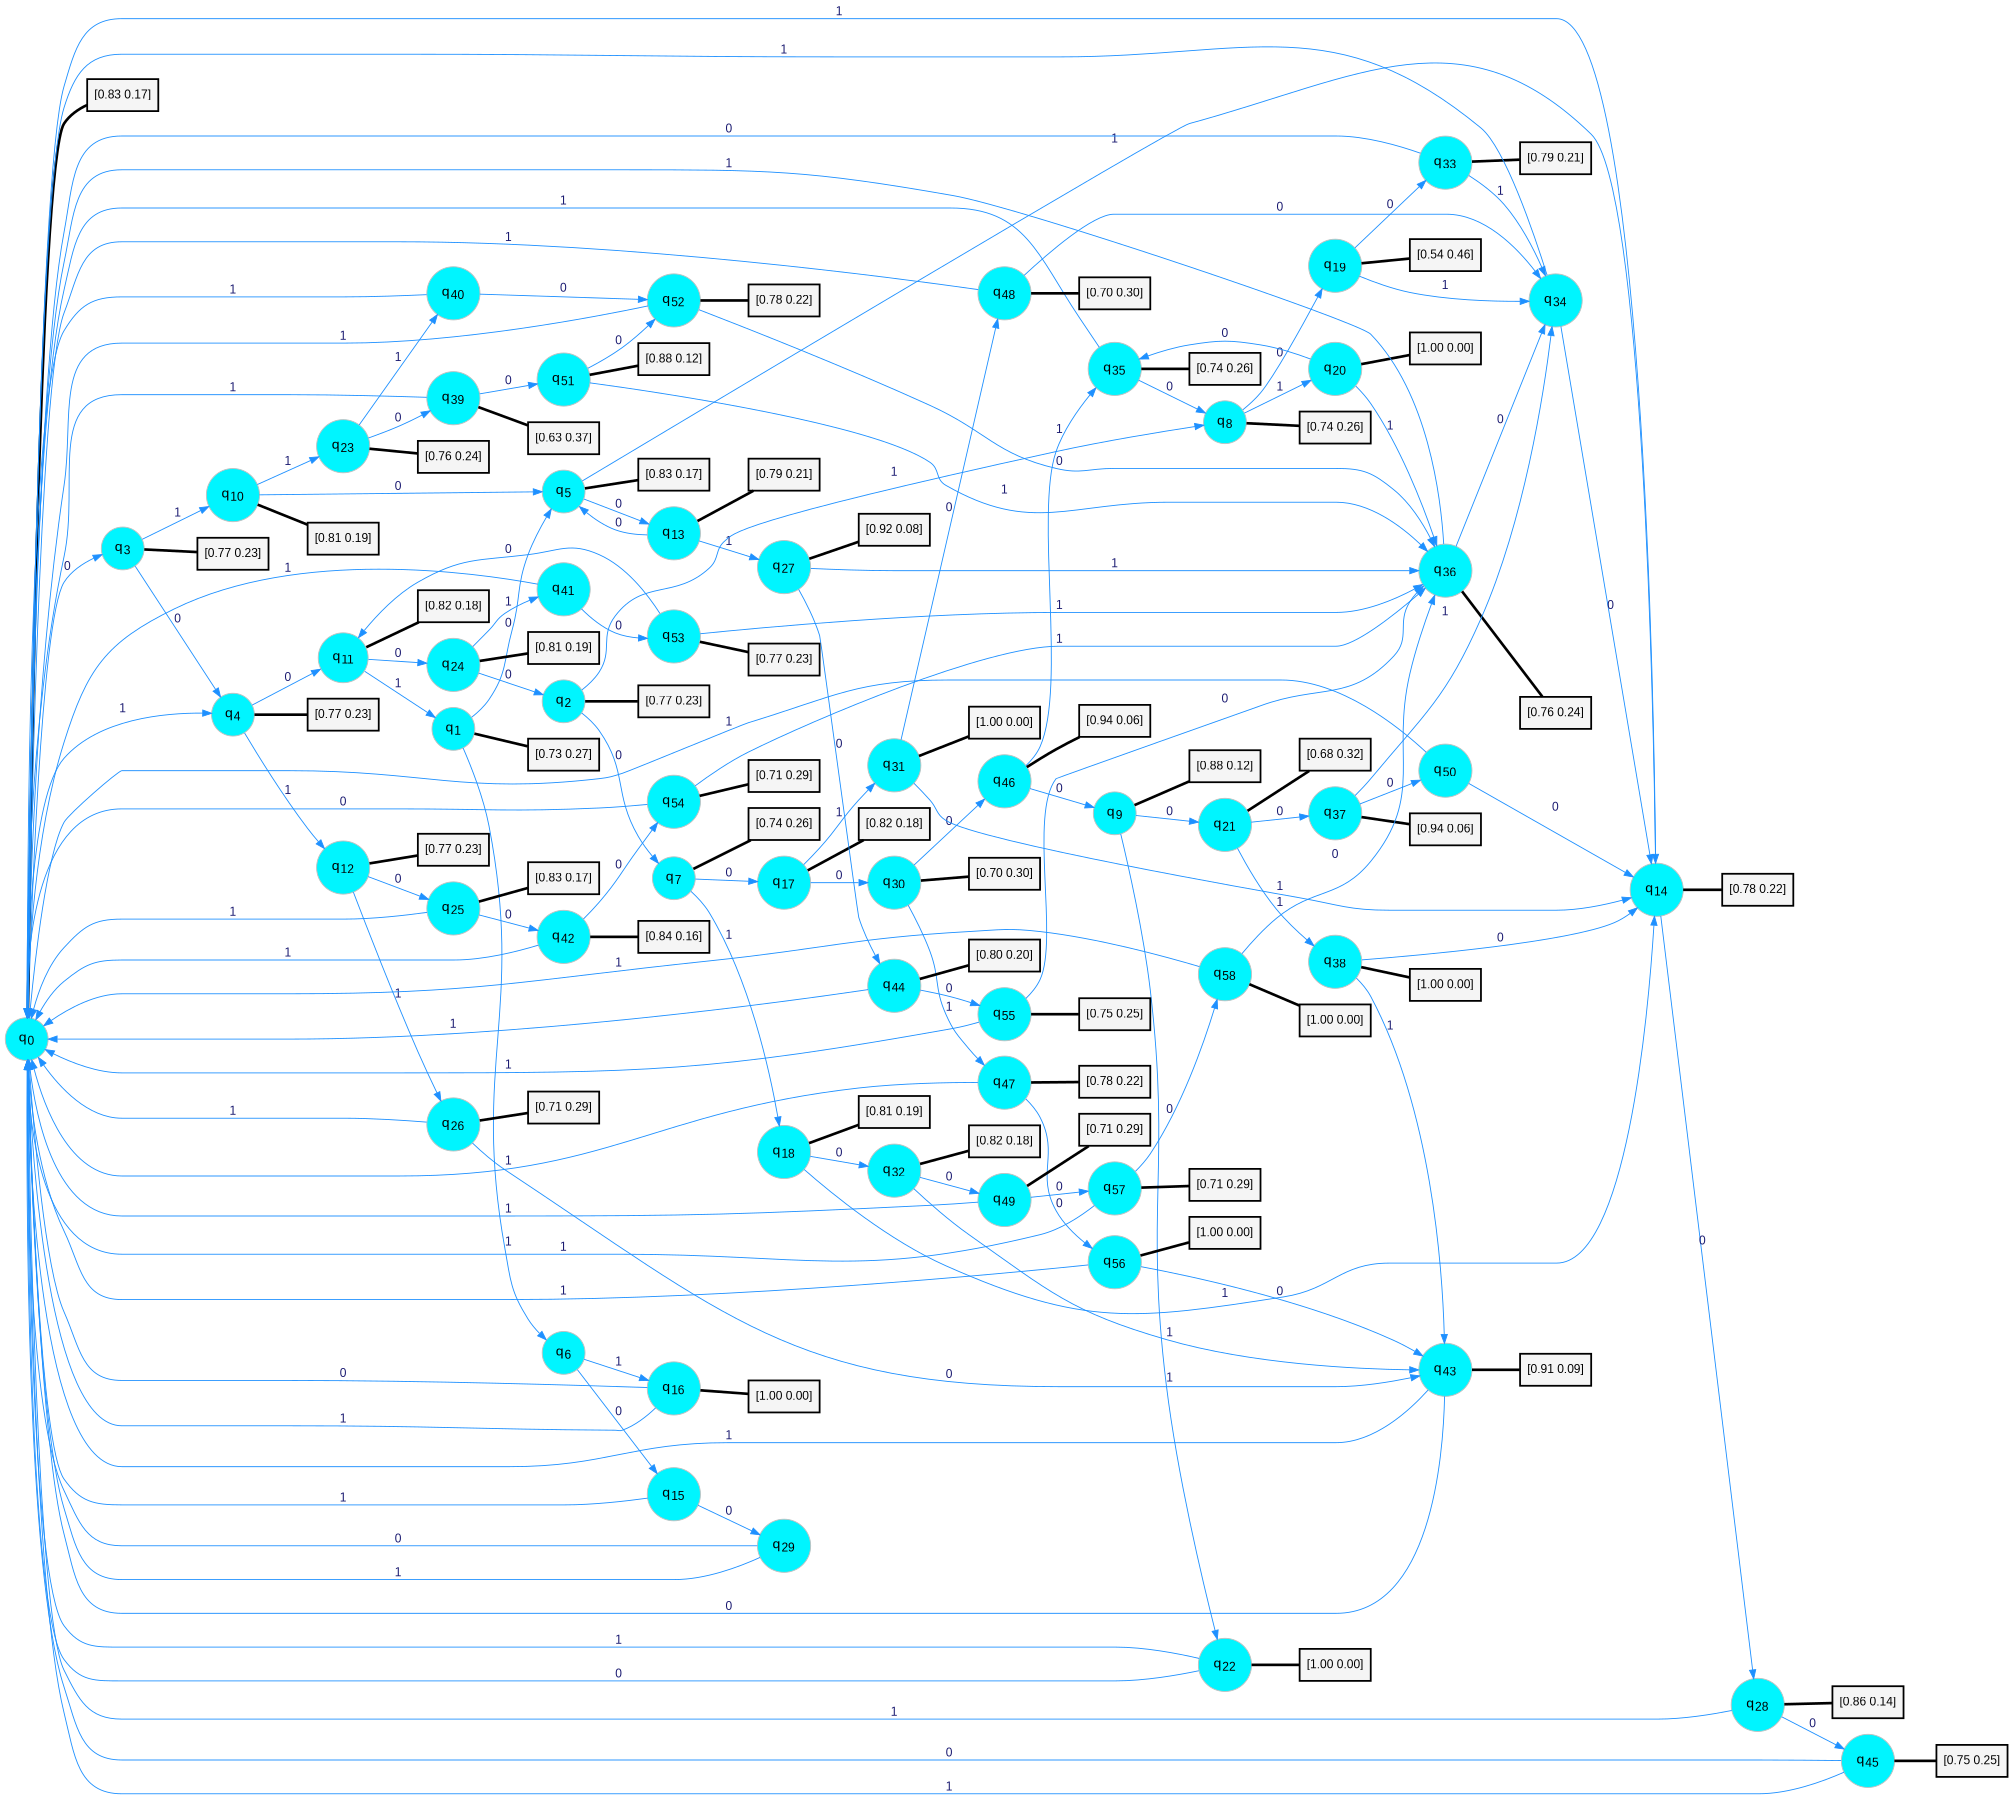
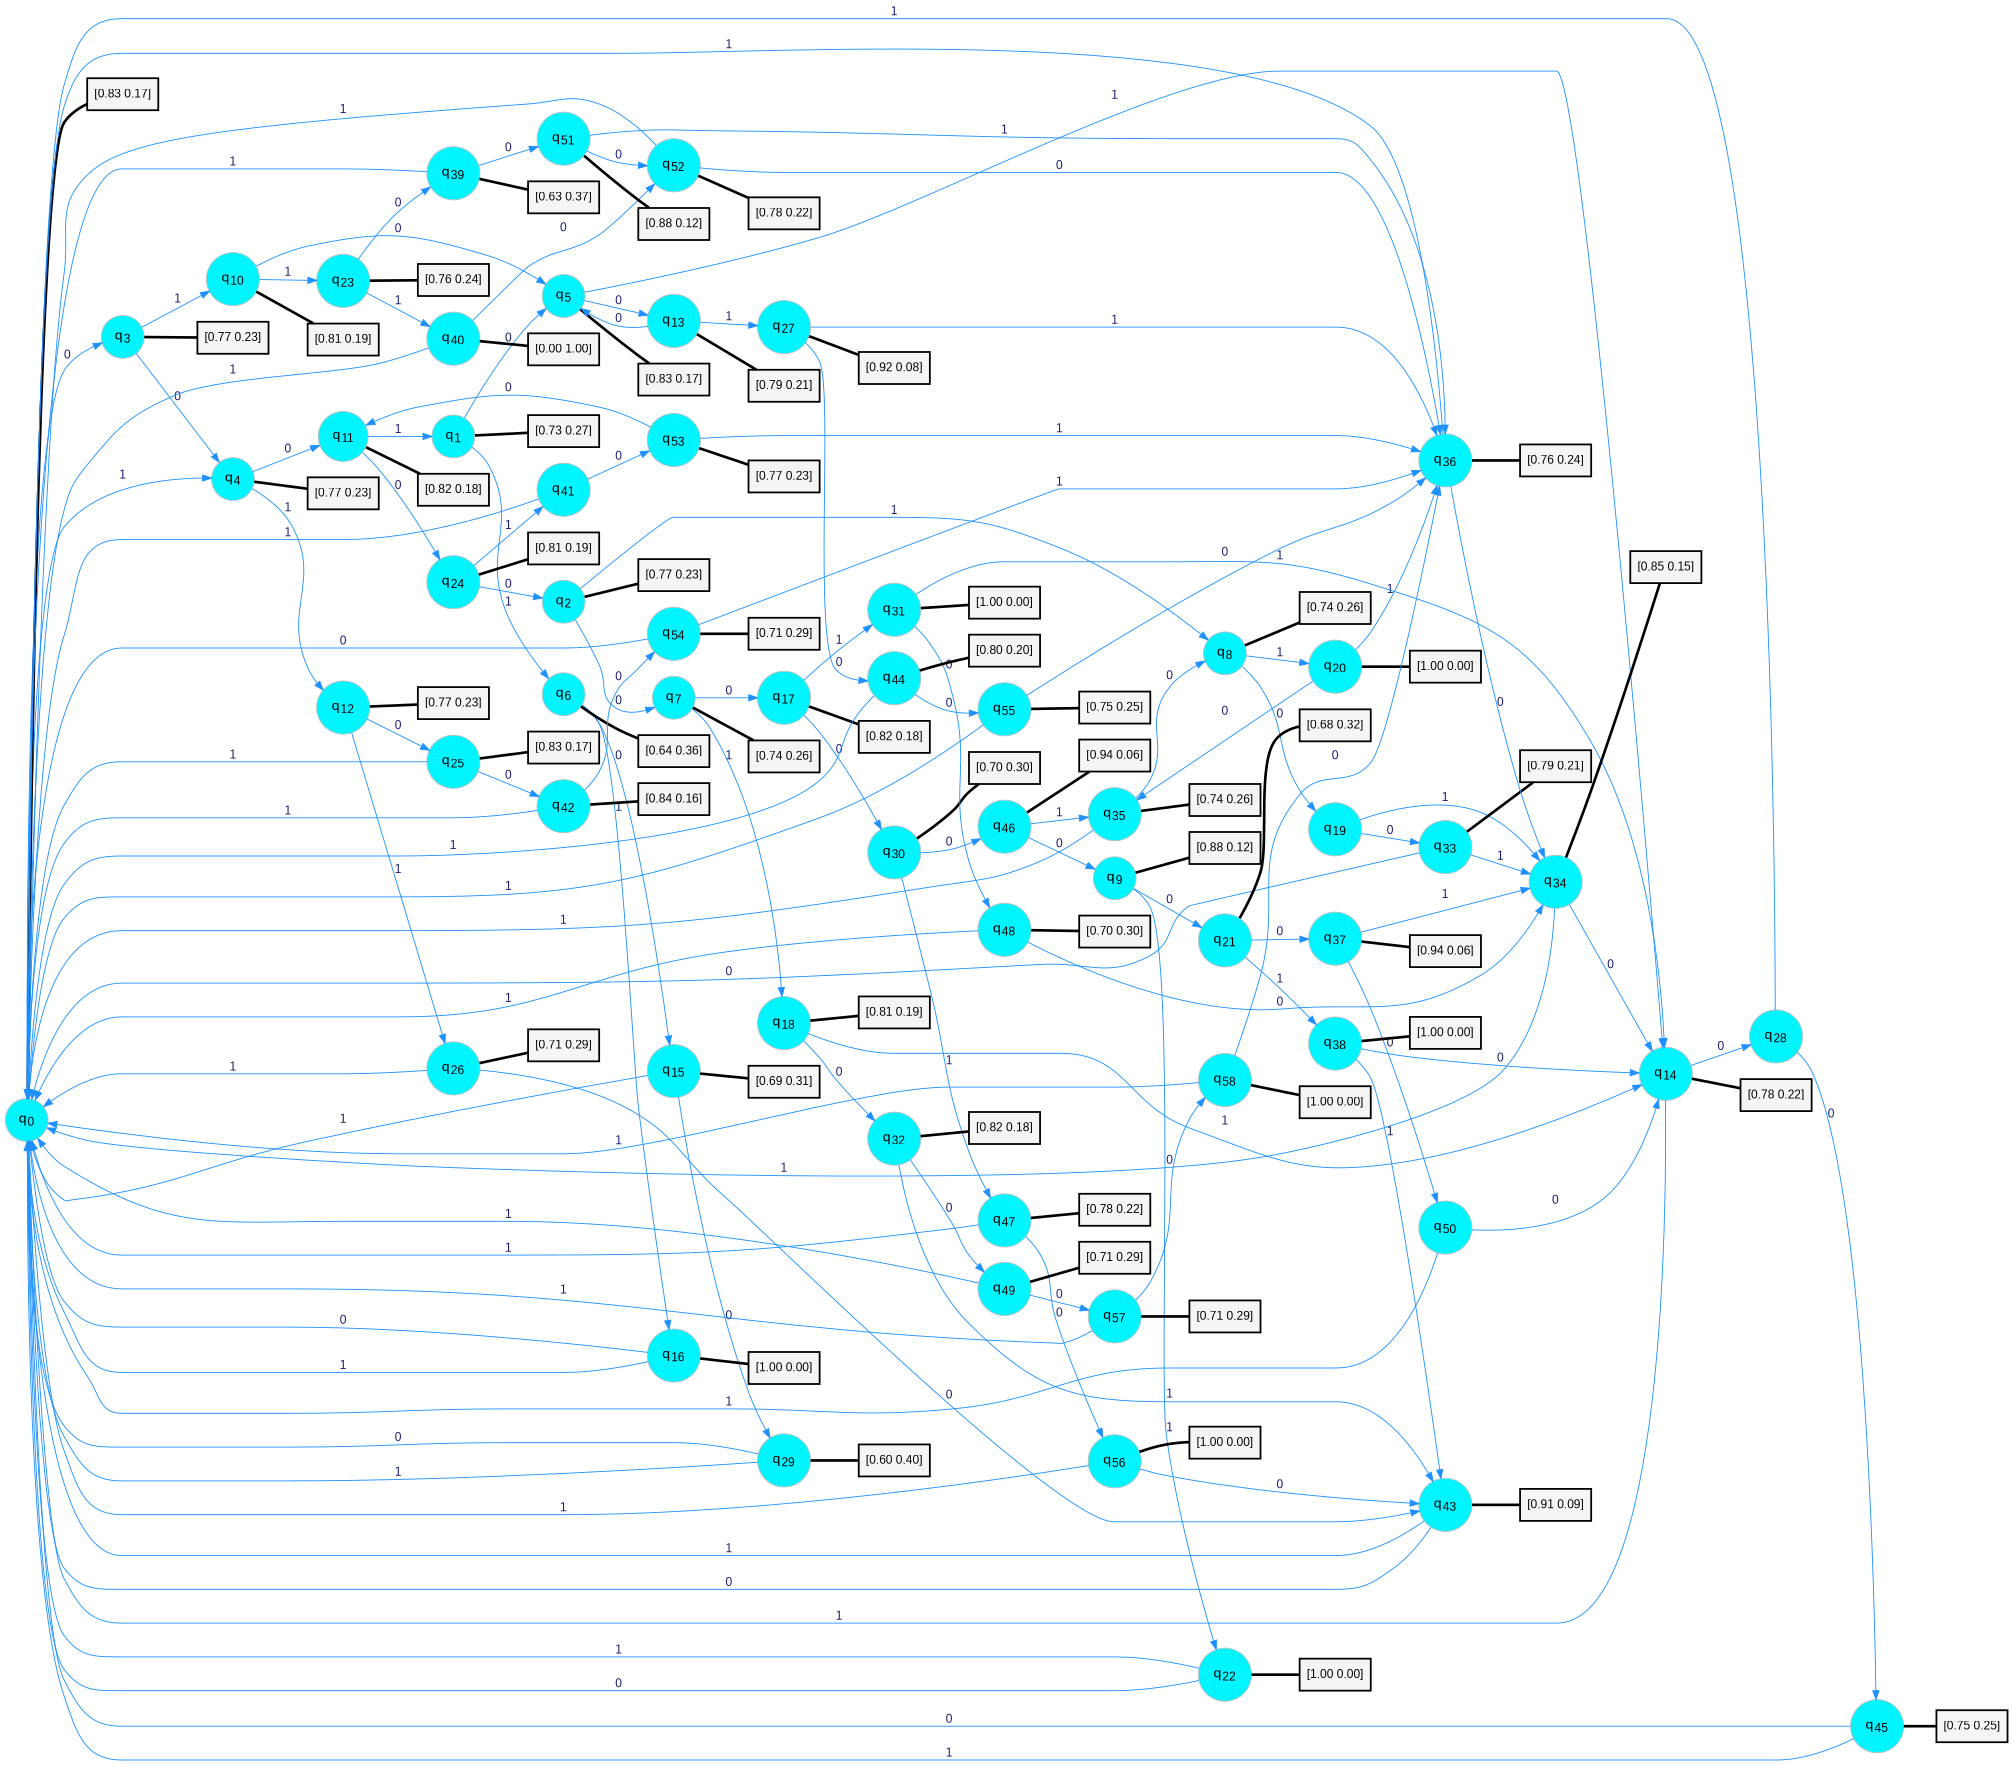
(1445, 255) -> none
none -> (564, 349)
none -> (1666, 567)
none -> (674, 751)
none -> (784, 1082)
none -> (894, 1460)
(1868, 1702) -> none
